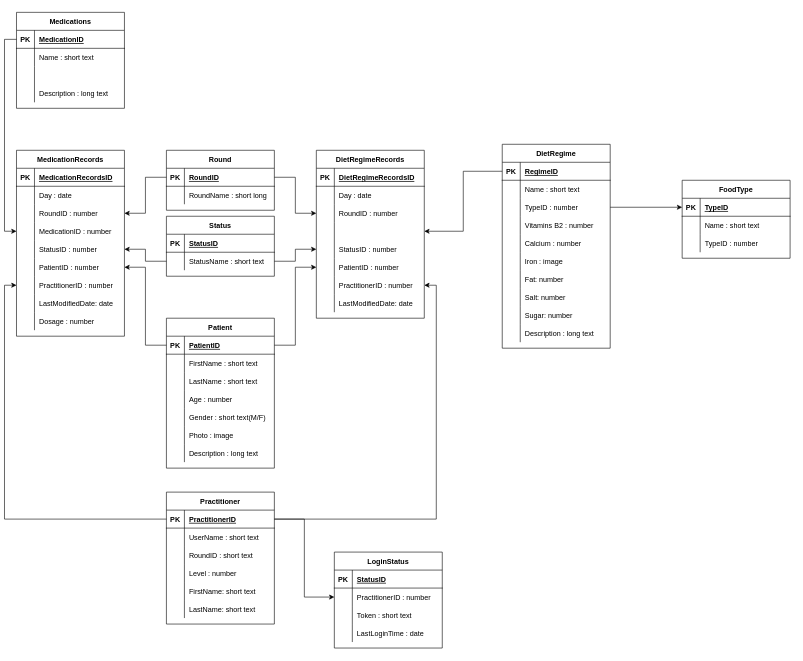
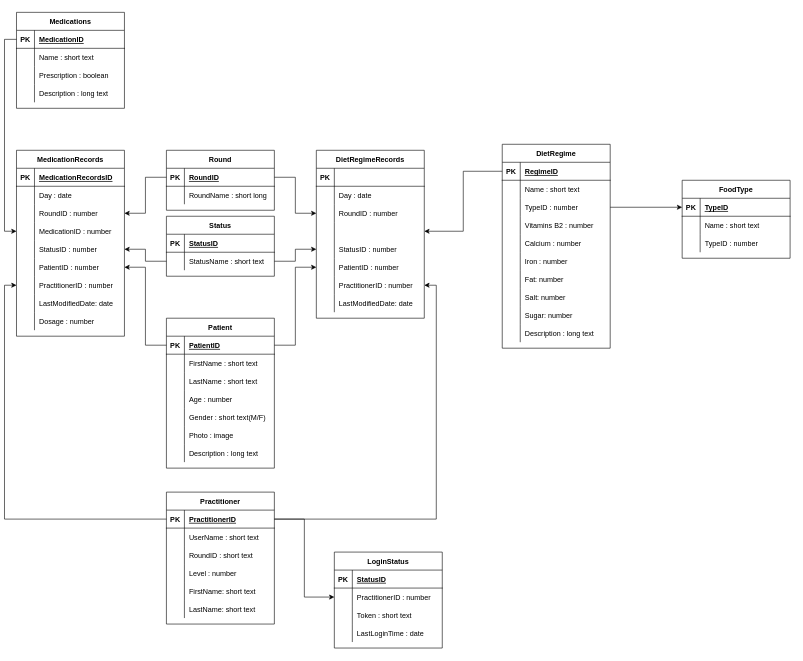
none -> (80, 75)
(380, 177) -> none
(545, 262) -> (548, 262)
